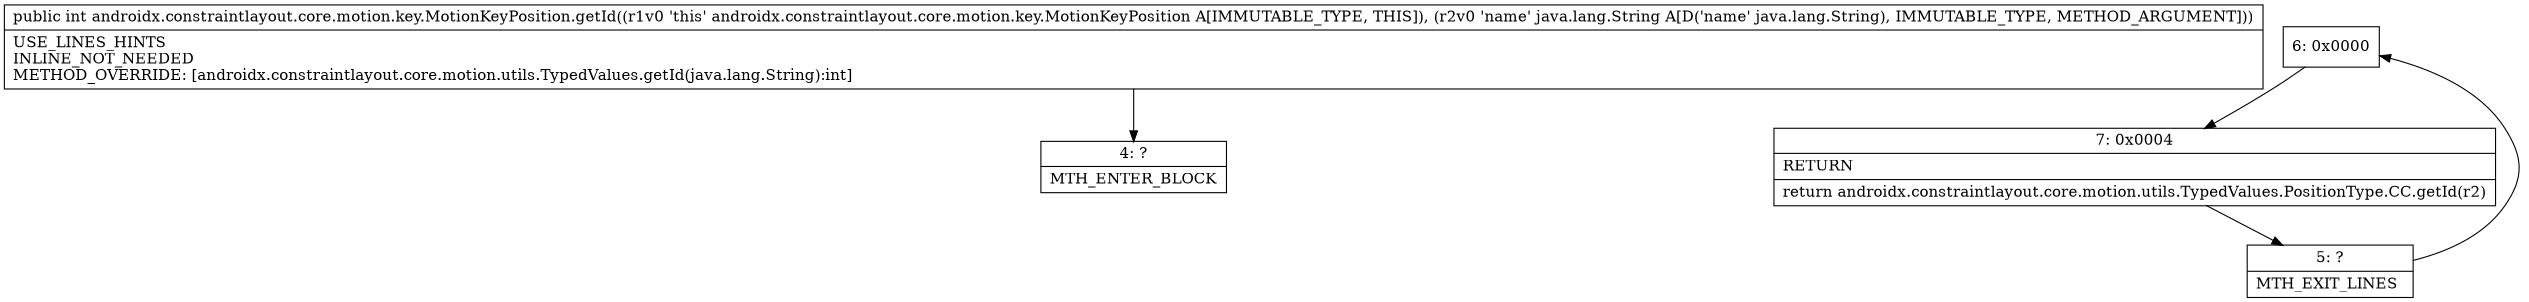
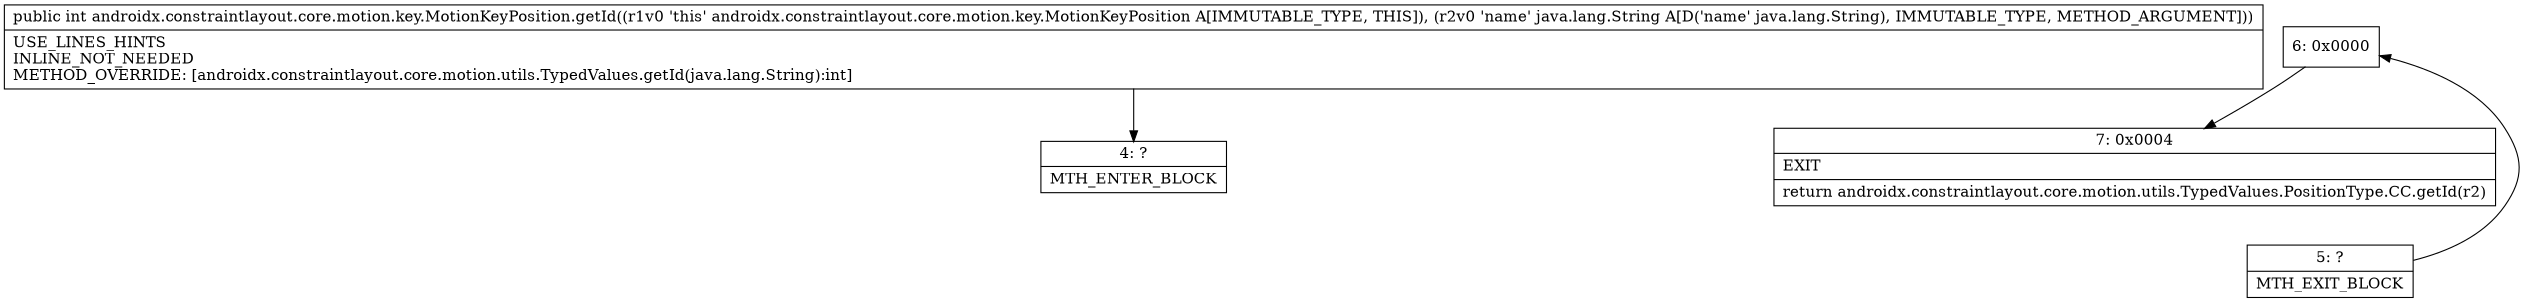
(1818, 166) -> (1802, 166)
(2239, 223) -> none
(2327, 284) -> (2330, 284)
